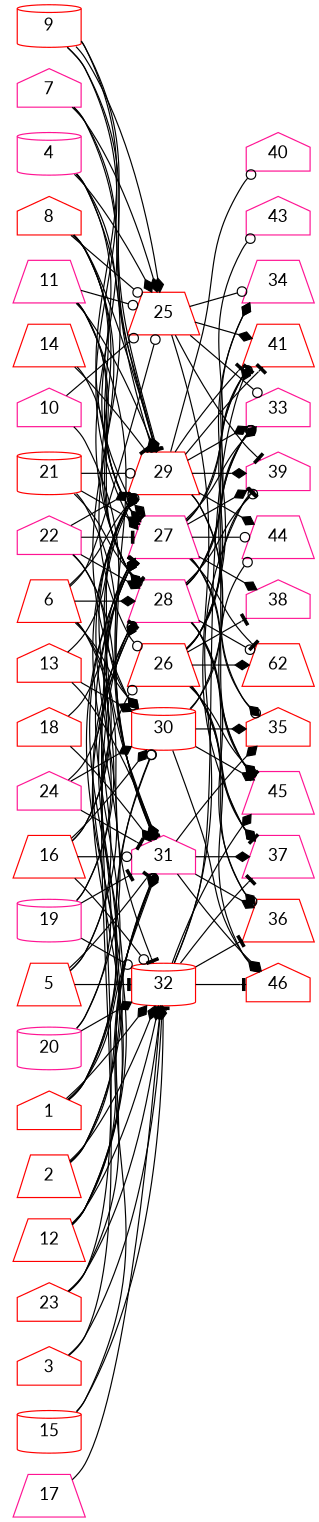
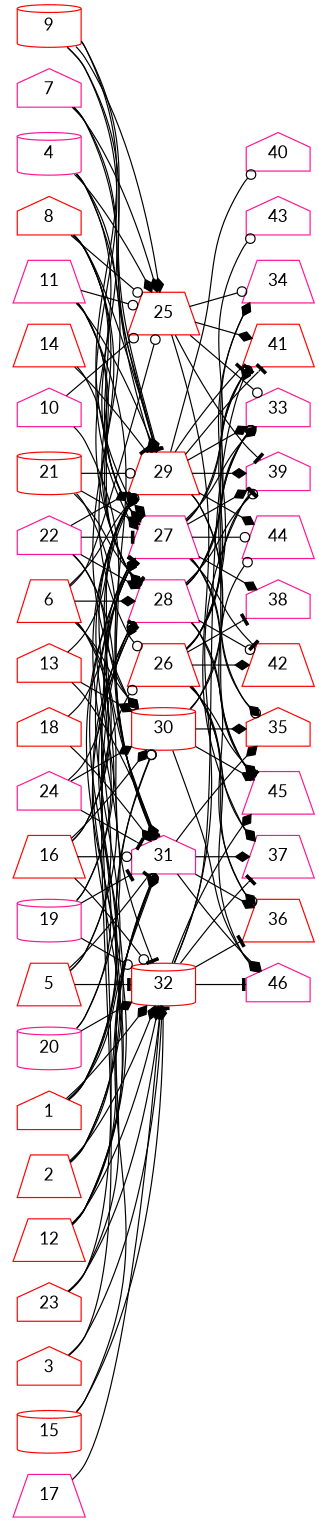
(278, 665) -> (278, 665)
(221, 730) -> none
(278, 985) -> (278, 985)
